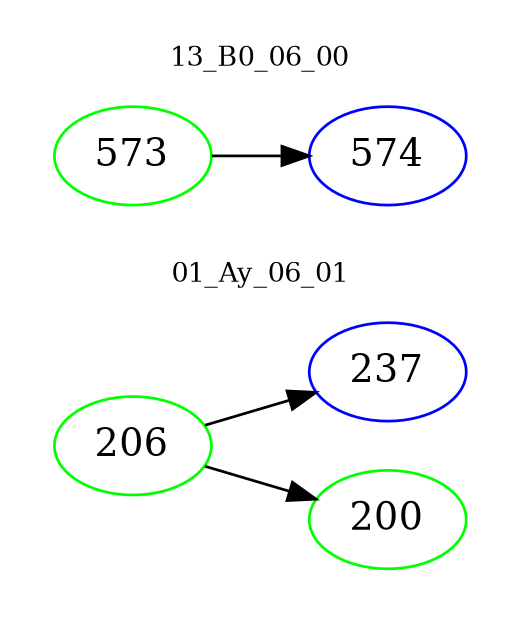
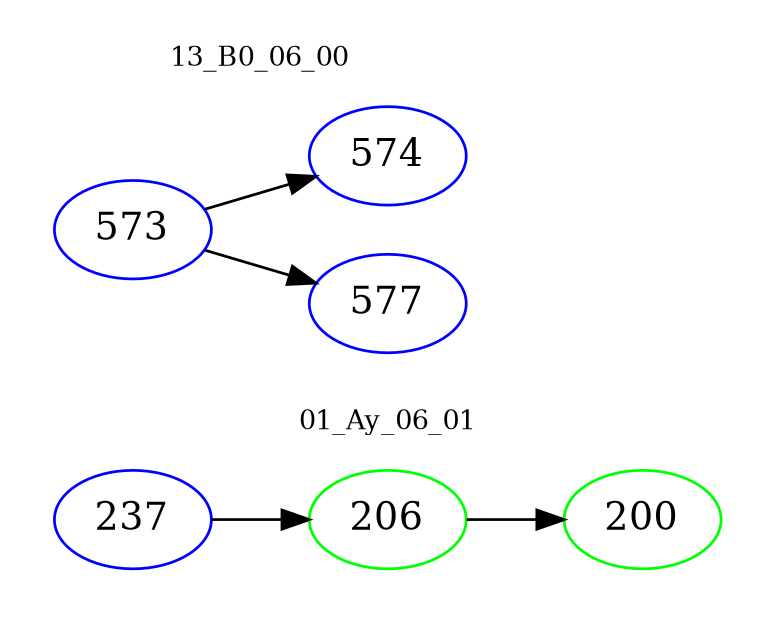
(133, 156) -> (133, 230)
none -> (388, 304)
(247, 413) -> (247, 520)
